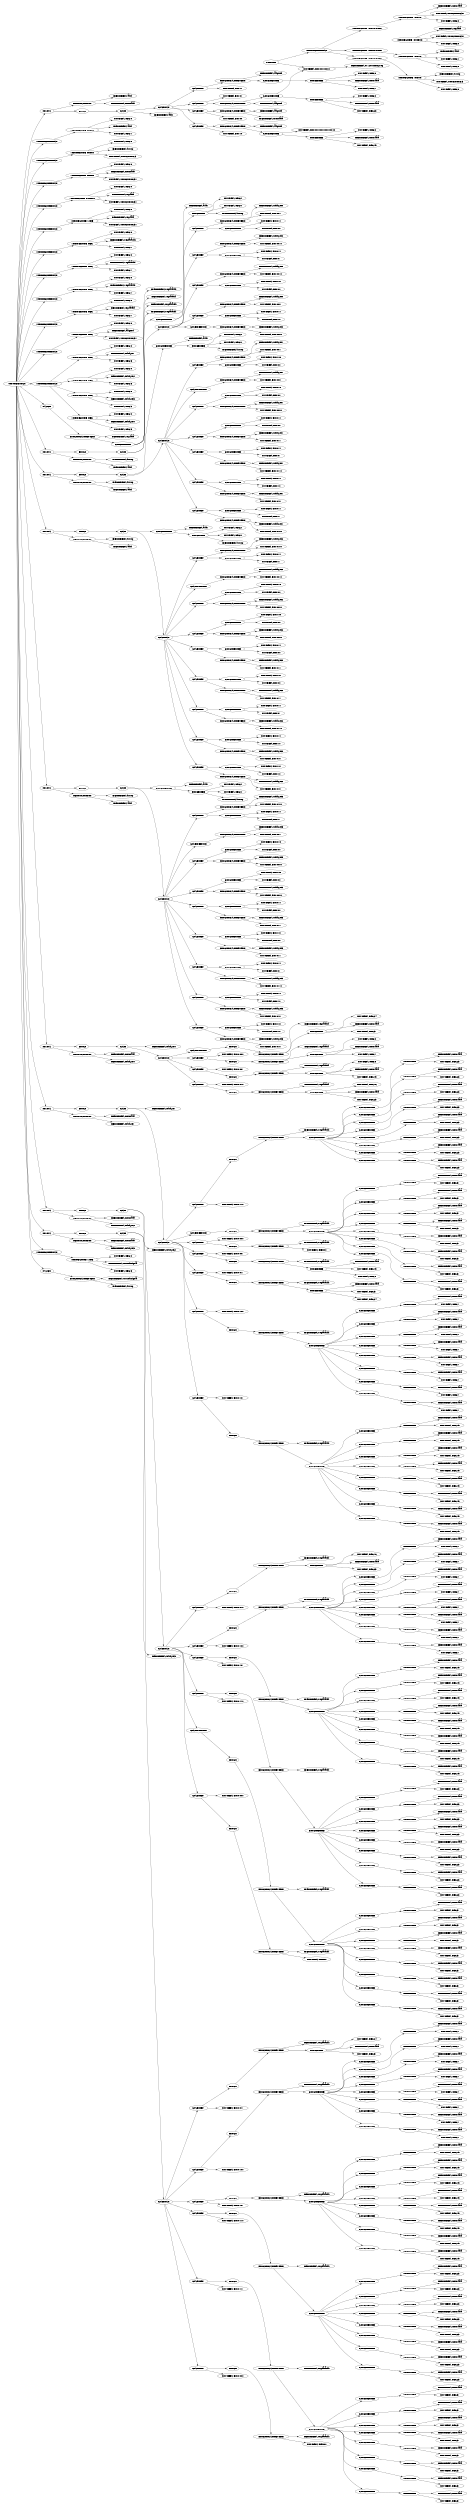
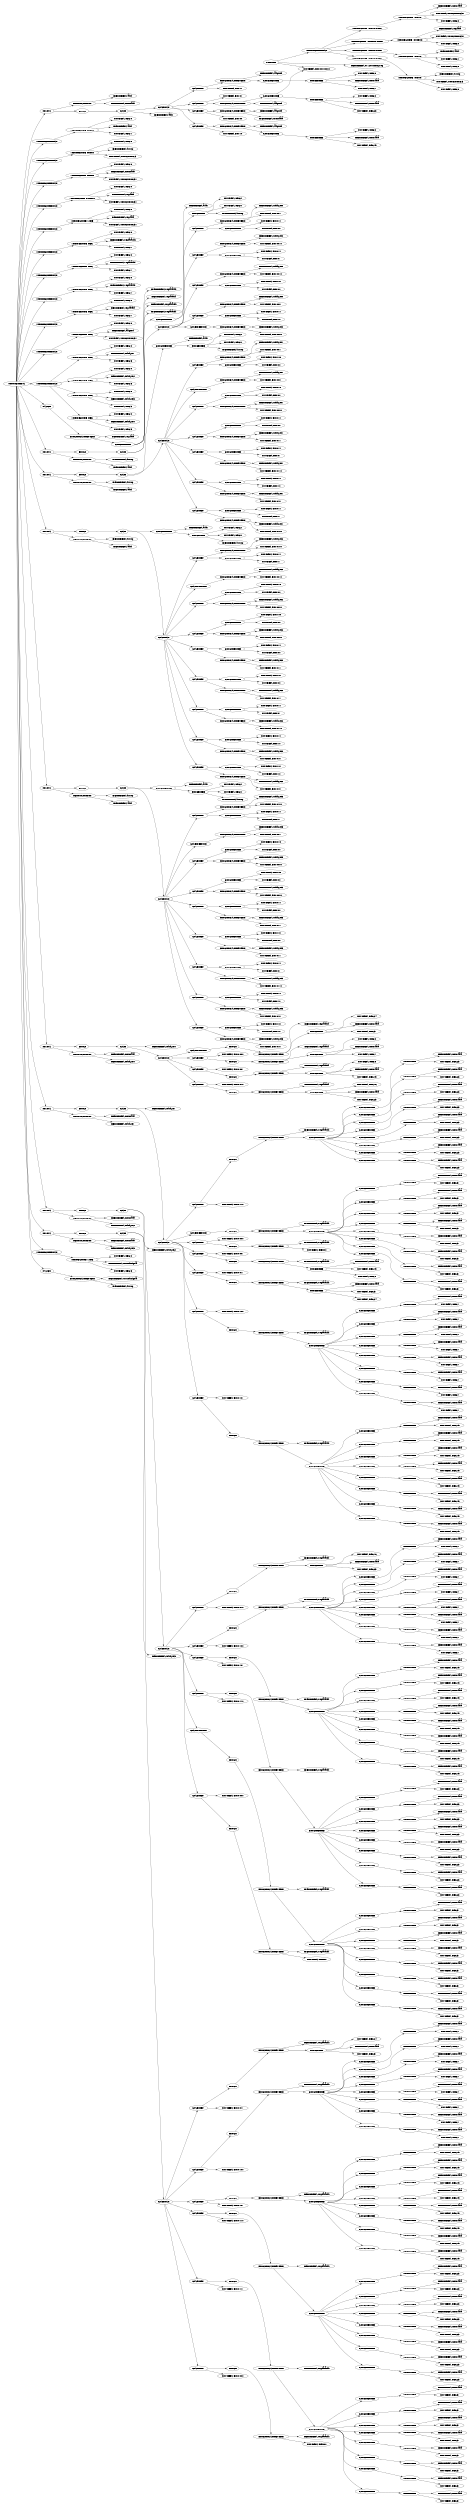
none -> (367, 41)
(340, 67) -> (311, 64)
(317, 130) -> none
(16, 384) -> (16, 384)
